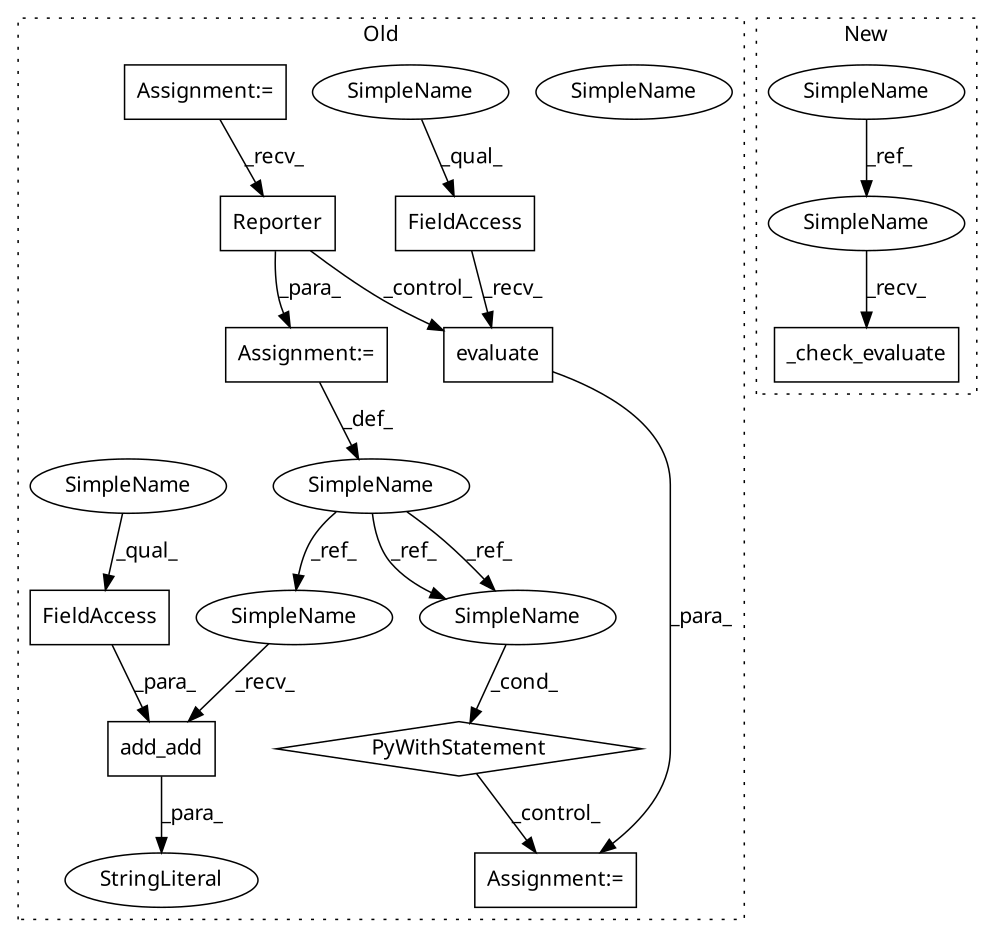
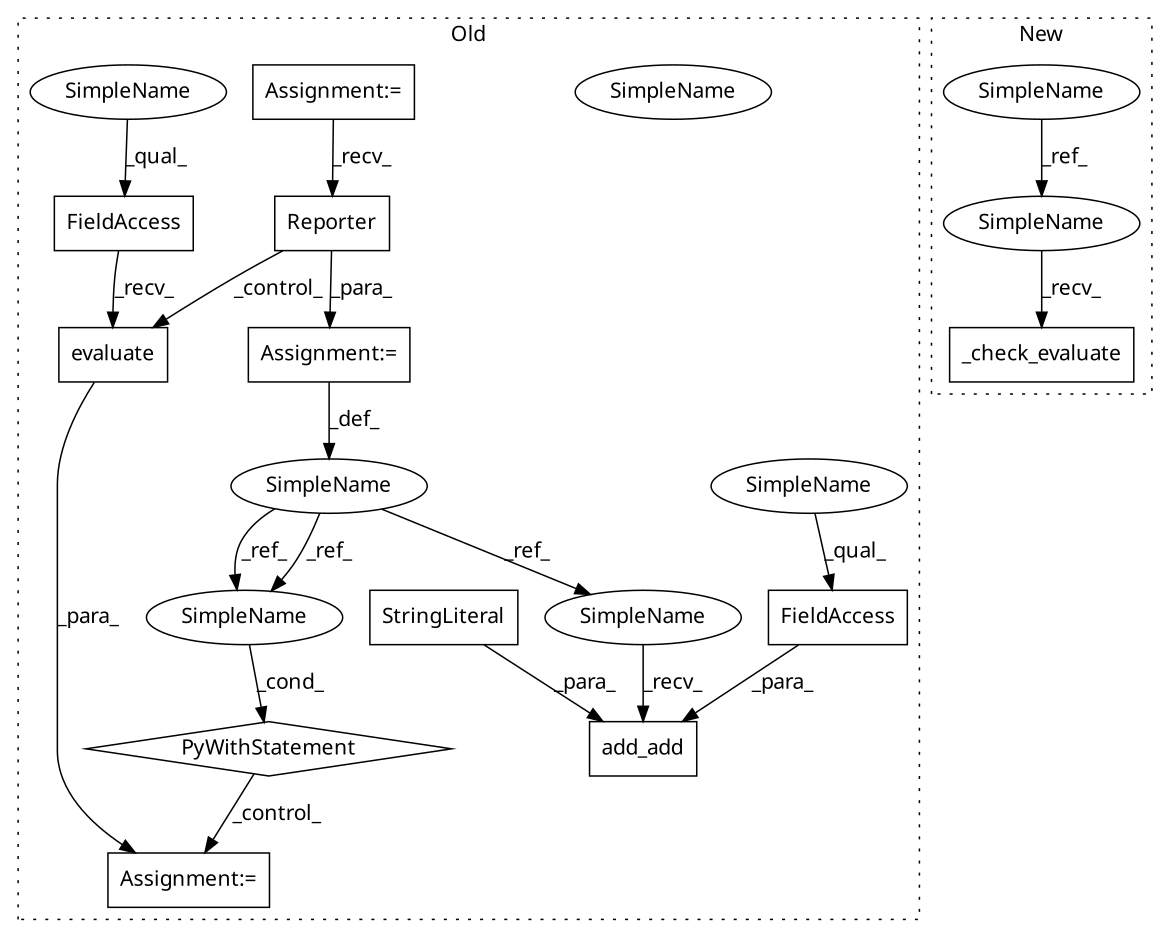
(162, 807) -> (537, 679)
(162, 880) -> (444, 617)
